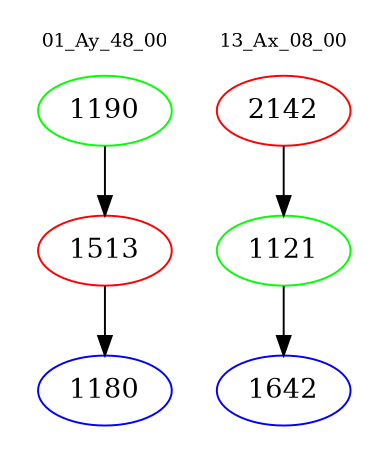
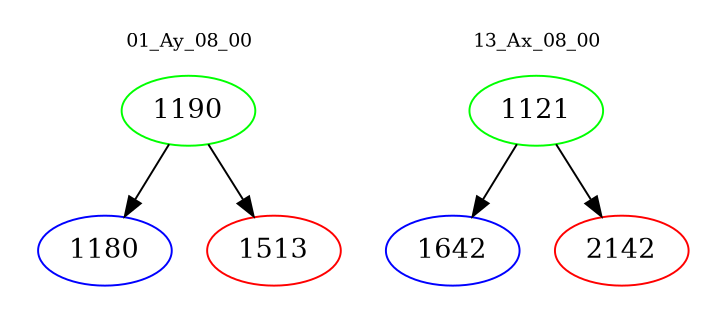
(105, 42) -> (189, 42)
(284, 171) -> (573, 172)
(105, 311) -> (152, 172)
